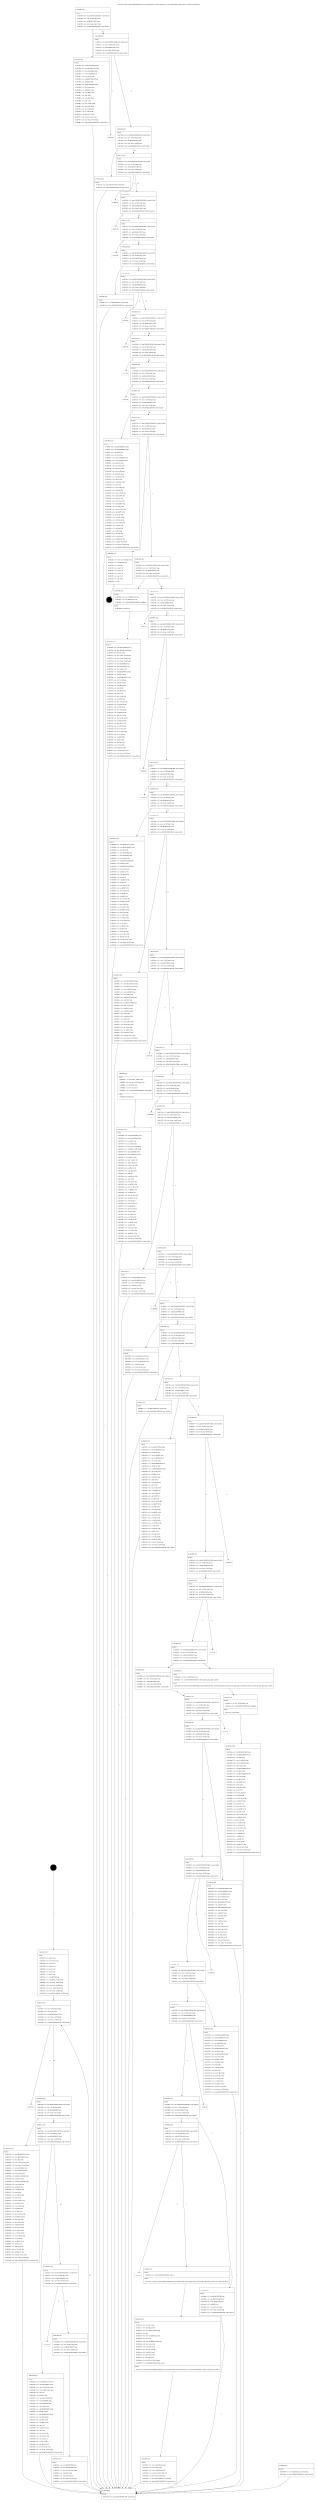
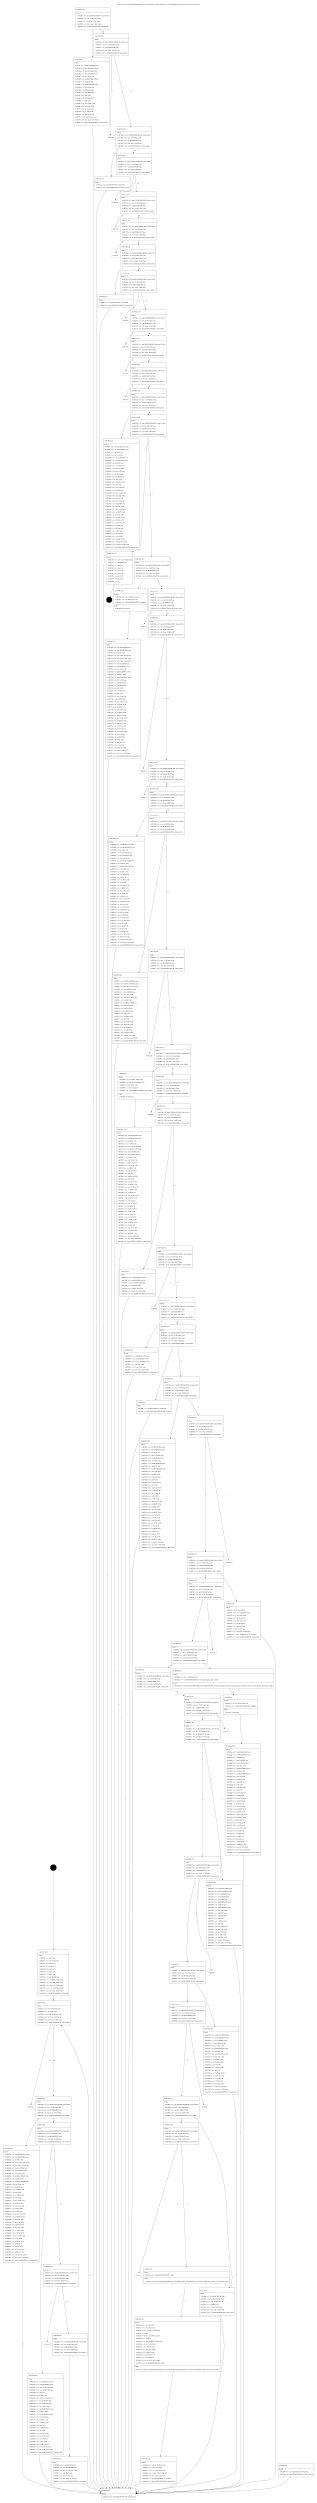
none -> (243, 1621)
